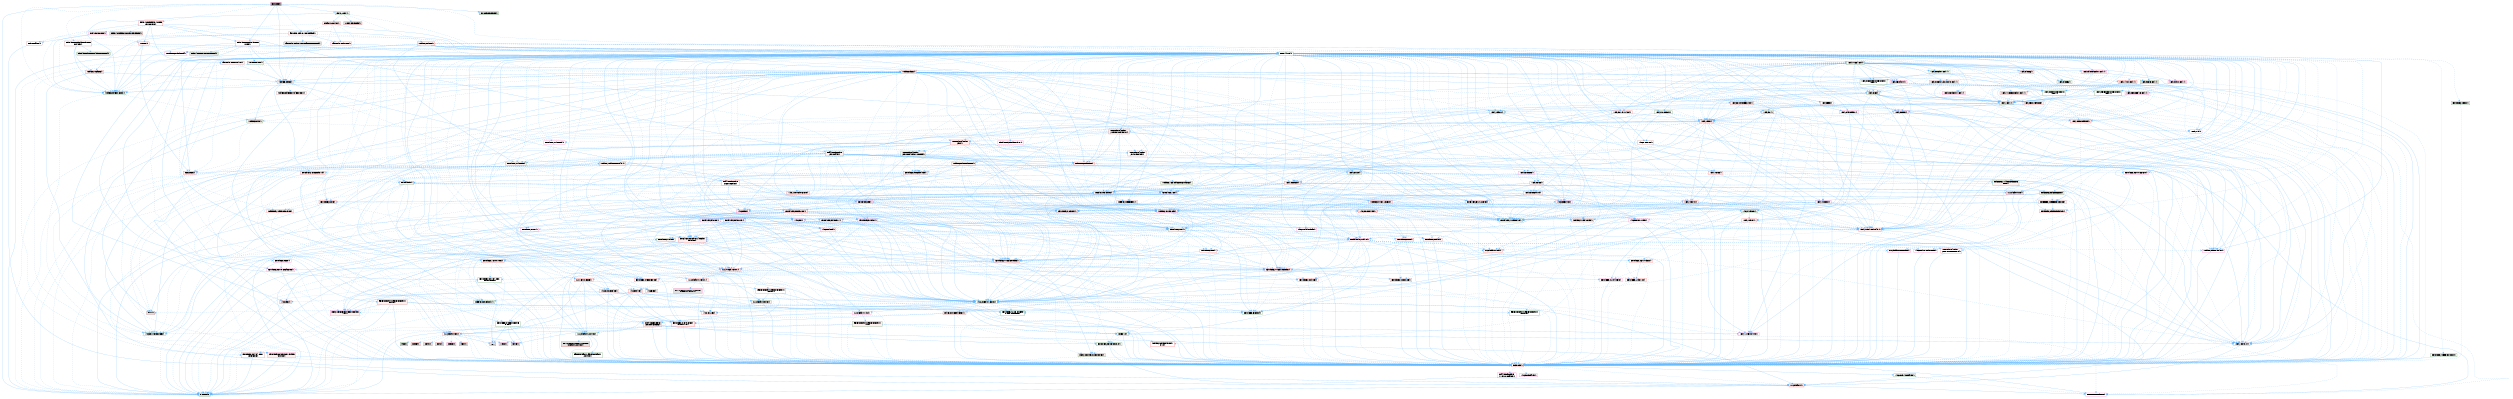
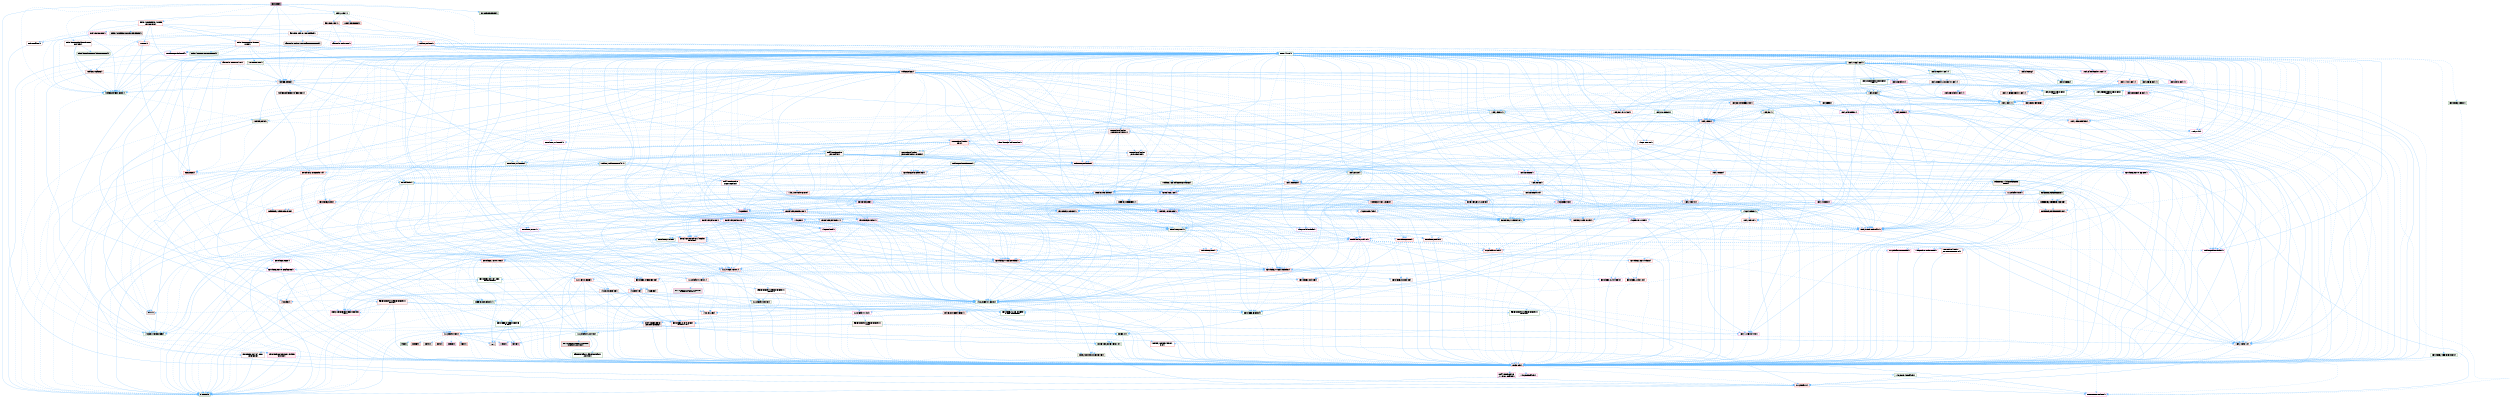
(332, 23) -> (332, 23)
